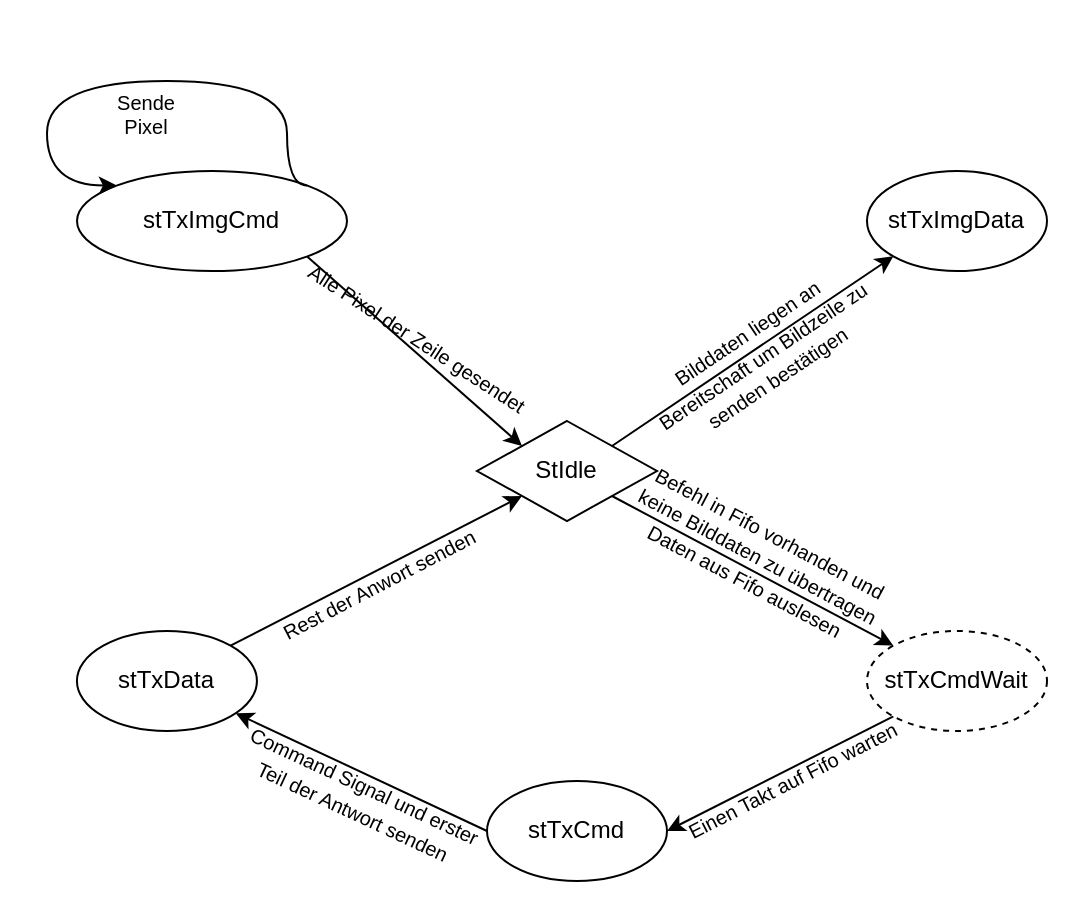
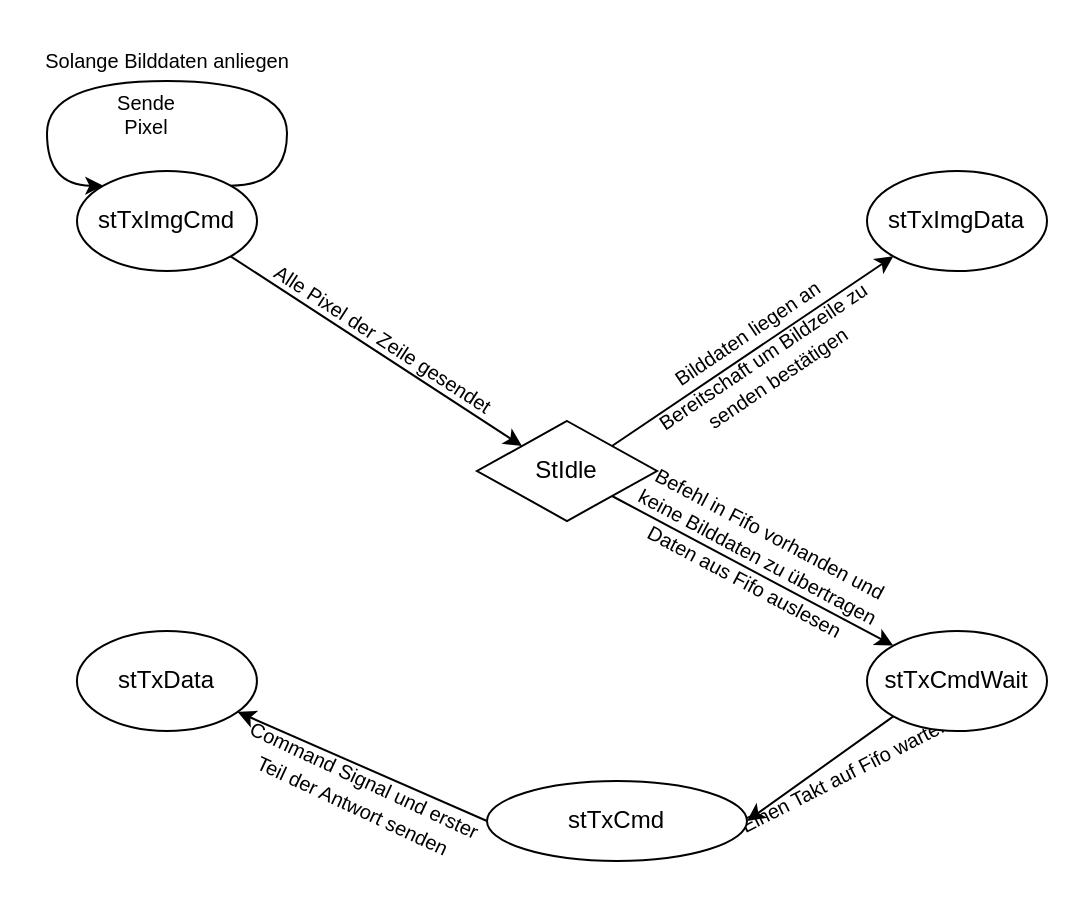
none -> (168, 61)
(212, 221) -> (167, 221)
(371, 574) -> none
(957, 681) -> (957, 681)
(577, 831) -> (617, 821)
